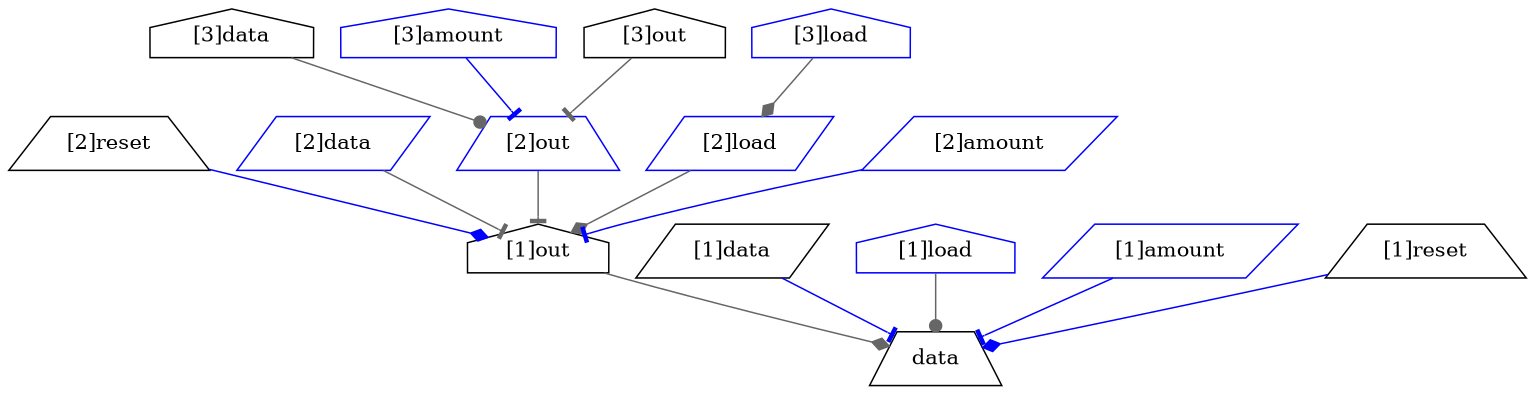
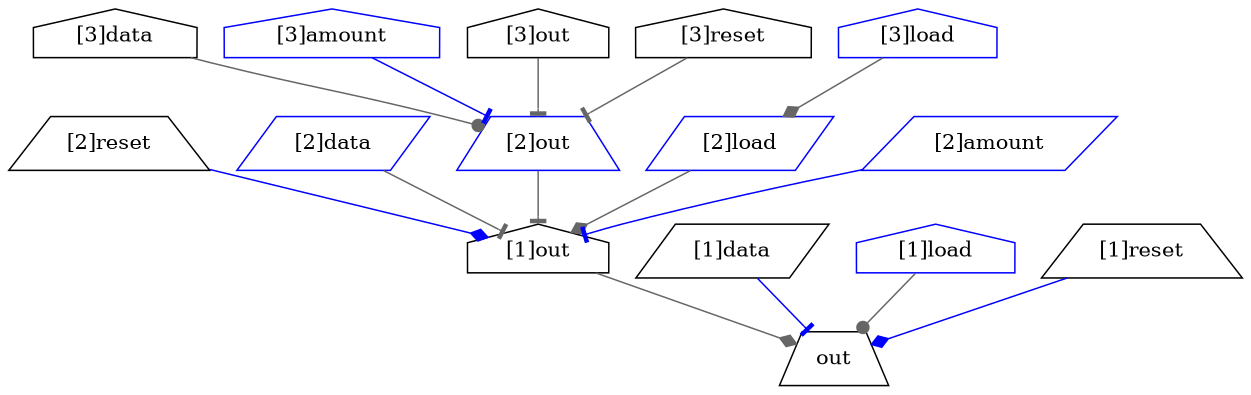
none -> (723, 36)
(1170, 251) -> none
(936, 359) -> (834, 359)
